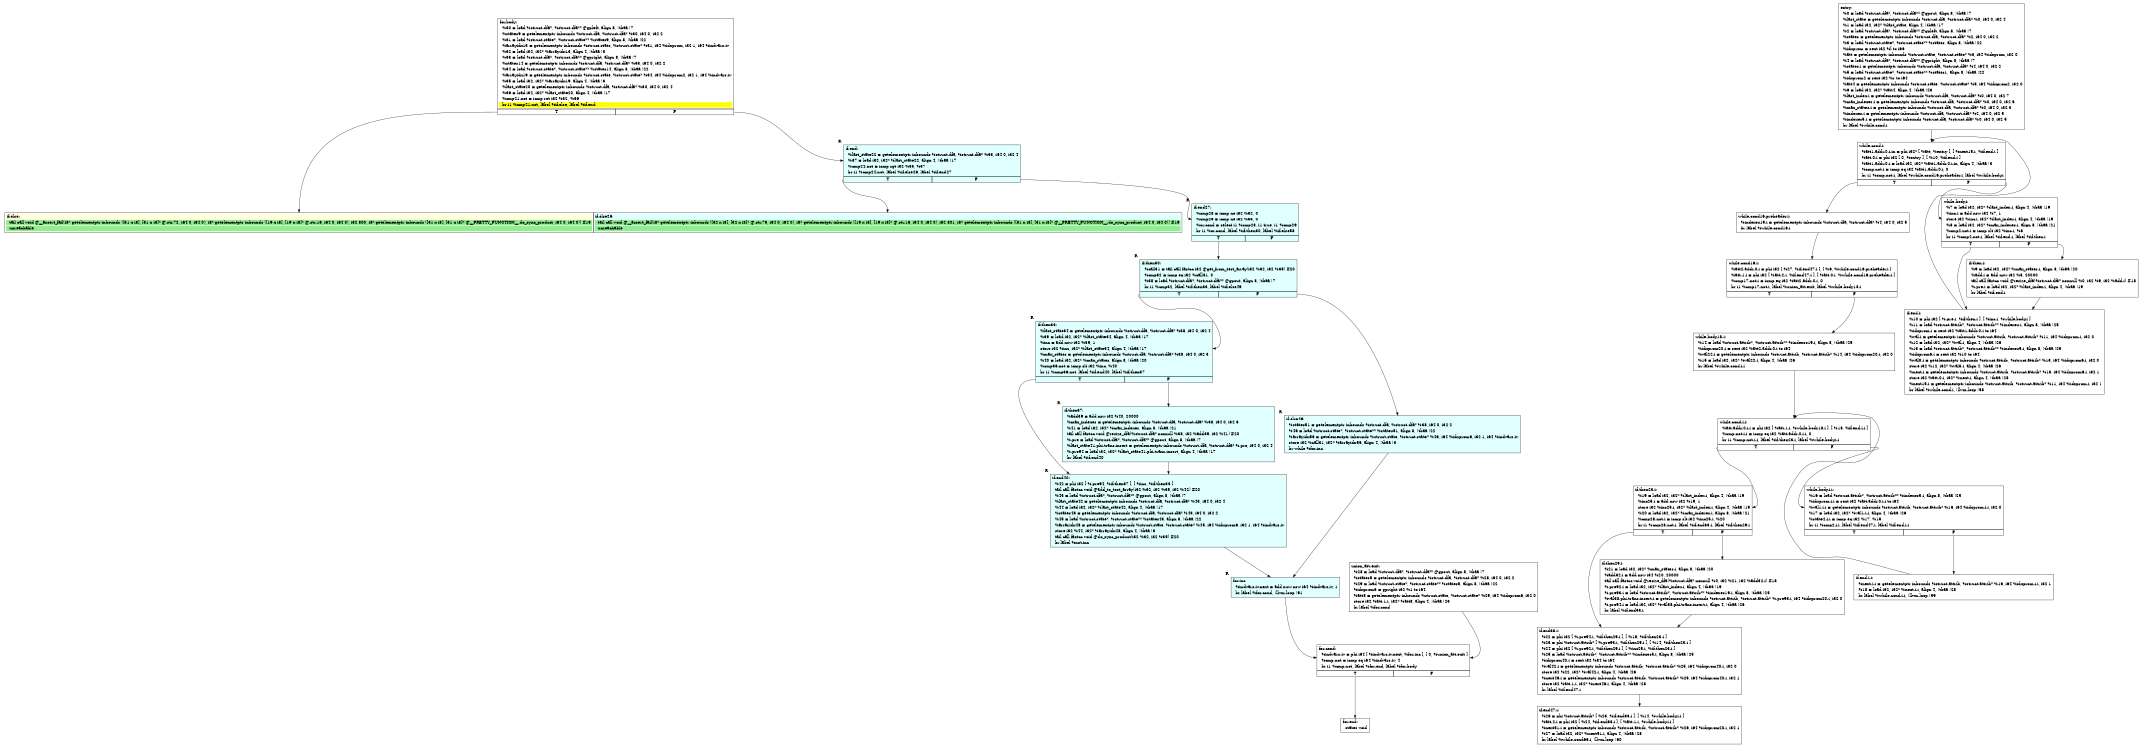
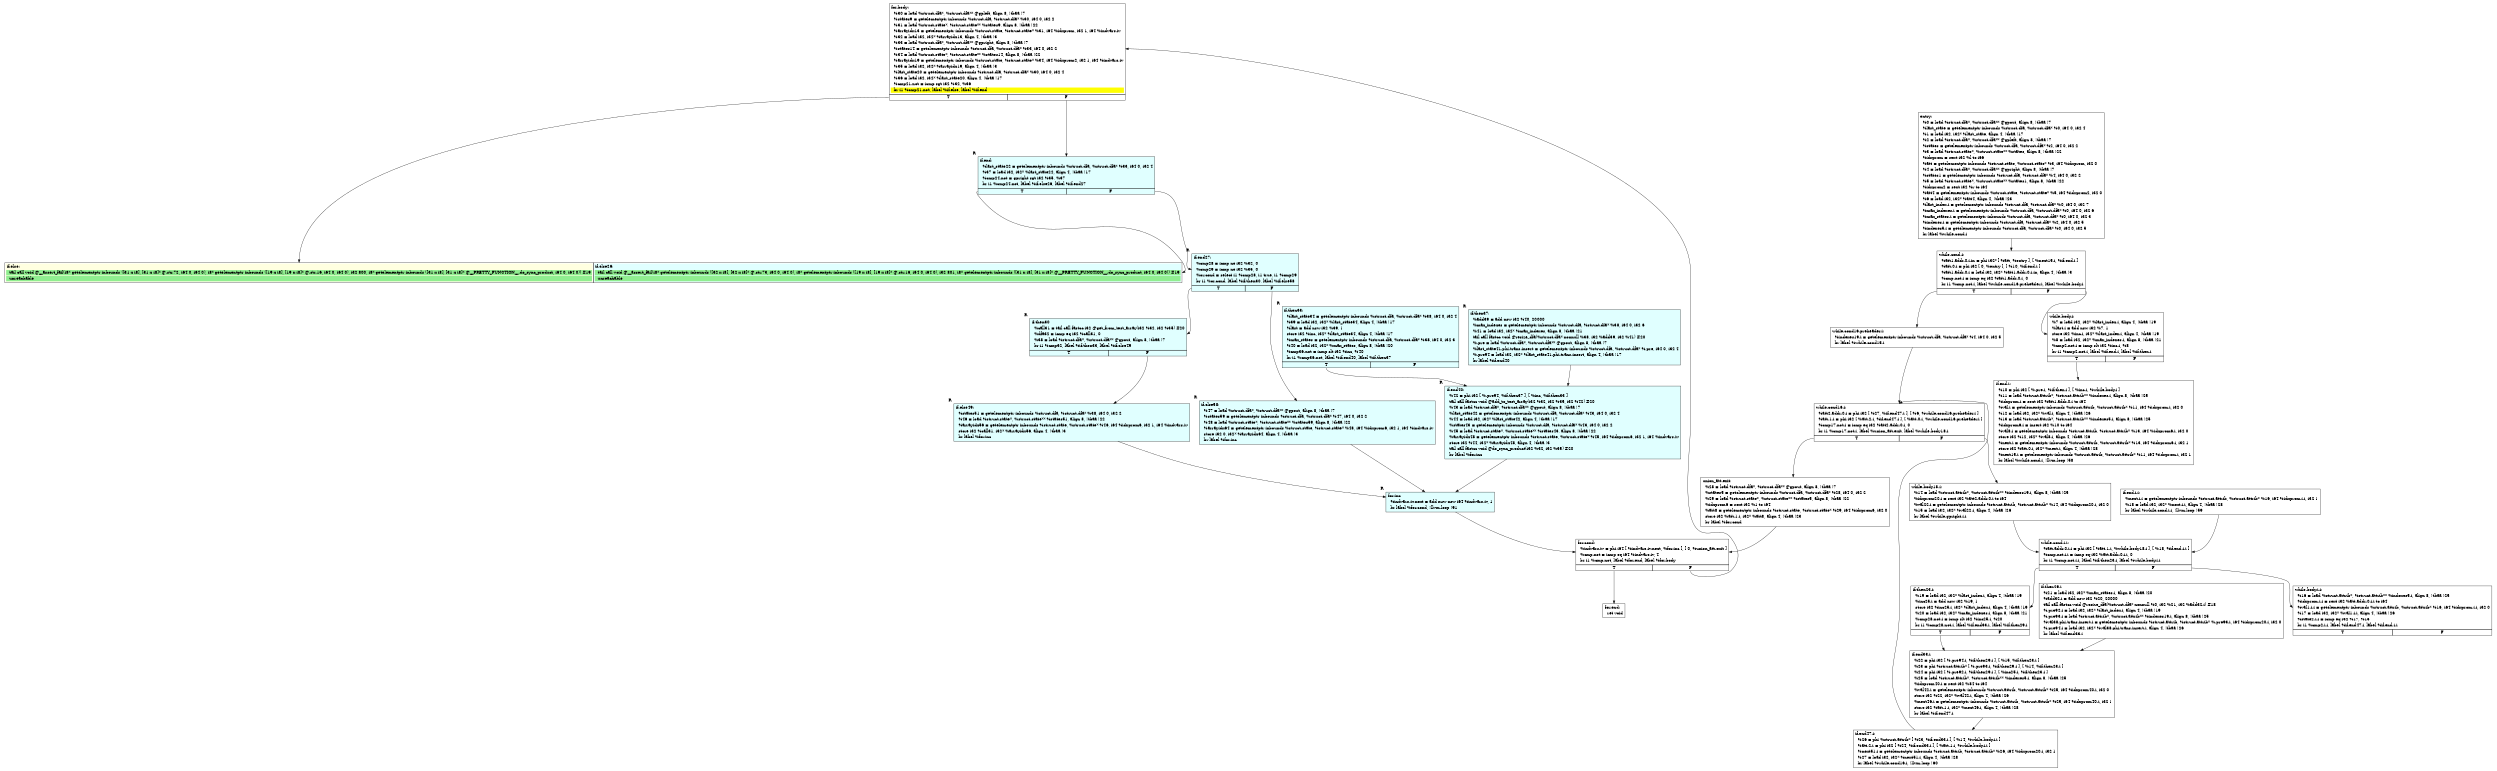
(539, 99) -> (931, 84)
(886, 167) -> (1023, 178)
none -> (1612, 176)
(1983, 196) -> none
(1972, 214) -> (2079, 328)
(1764, 228) -> (1858, 343)
(1177, 275) -> (1066, 334)
(2052, 278) -> none
(1190, 309) -> none
(1067, 343) -> (1314, 328)
(1943, 355) -> (2034, 425)
(1720, 366) -> (1939, 517)
(1169, 393) -> none
none -> (1317, 423)
(1305, 449) -> (974, 437)
none -> (1797, 452)
none -> (1899, 498)
(1071, 543) -> (1465, 455)
(1722, 546) -> none
(1954, 553) -> none
(1640, 575) -> (2079, 599)
(1388, 590) -> (1737, 505)
(1355, 728) -> (1614, 613)
(1581, 740) -> (1897, 763)
